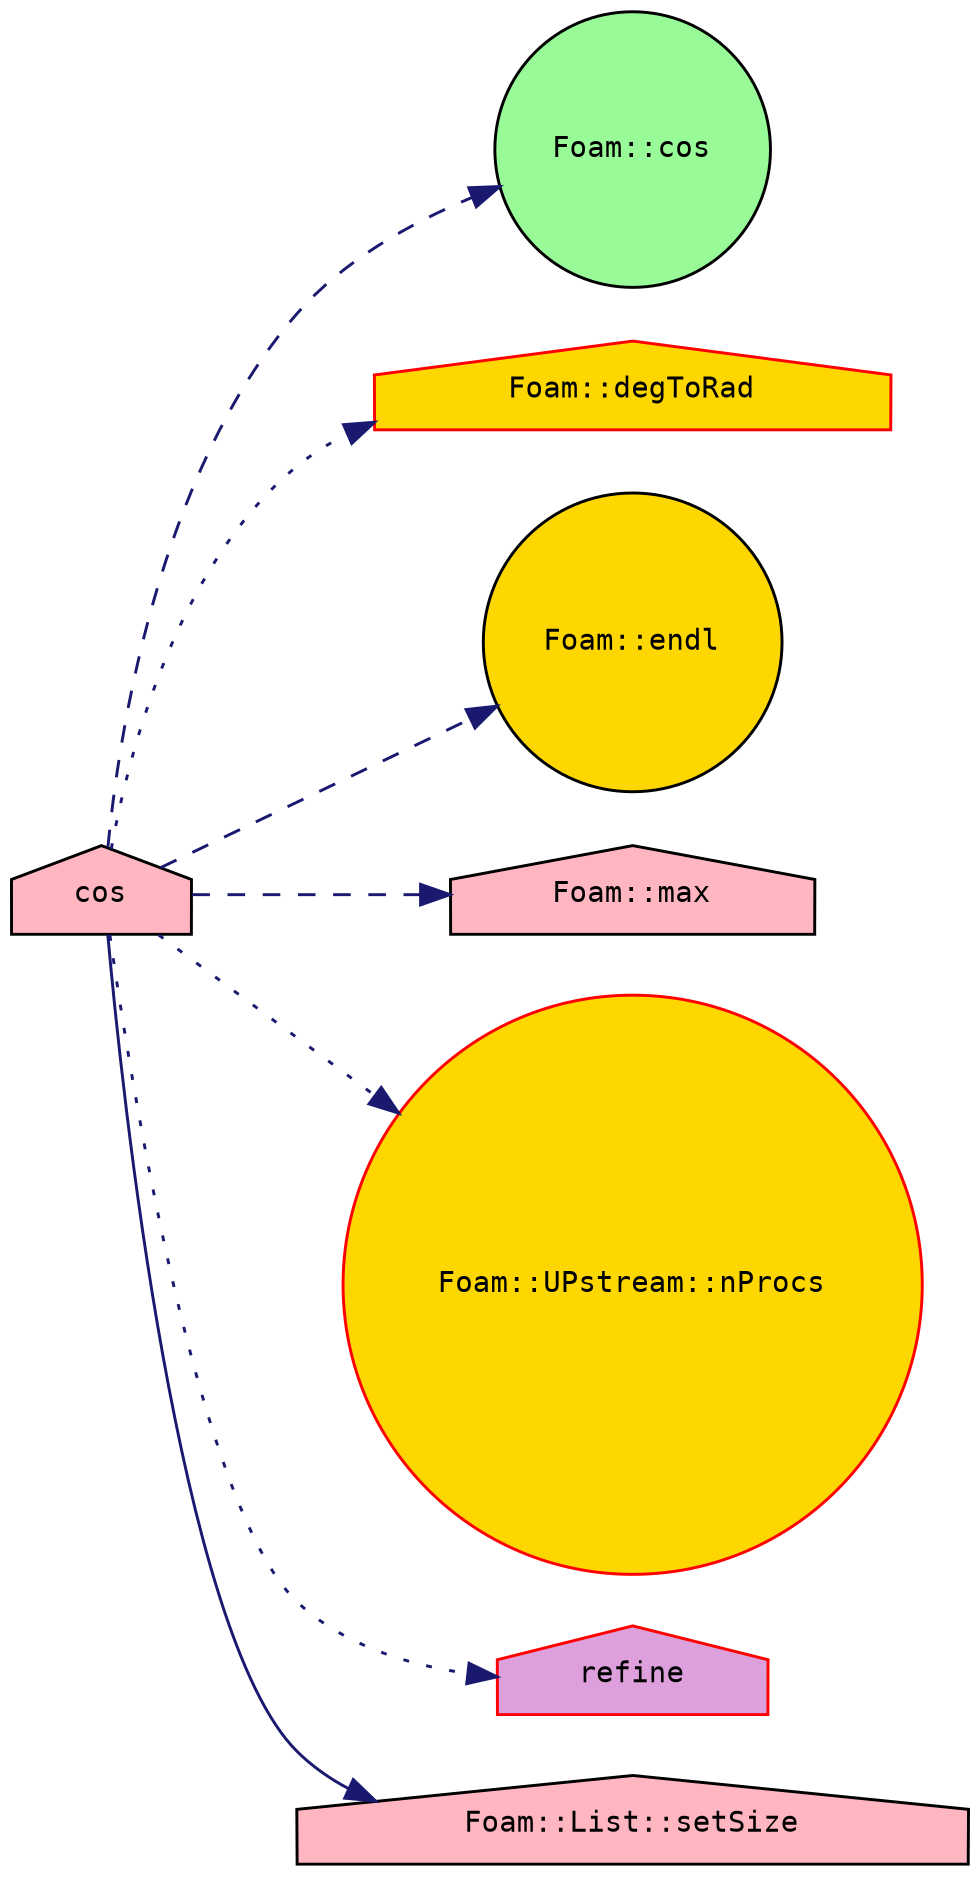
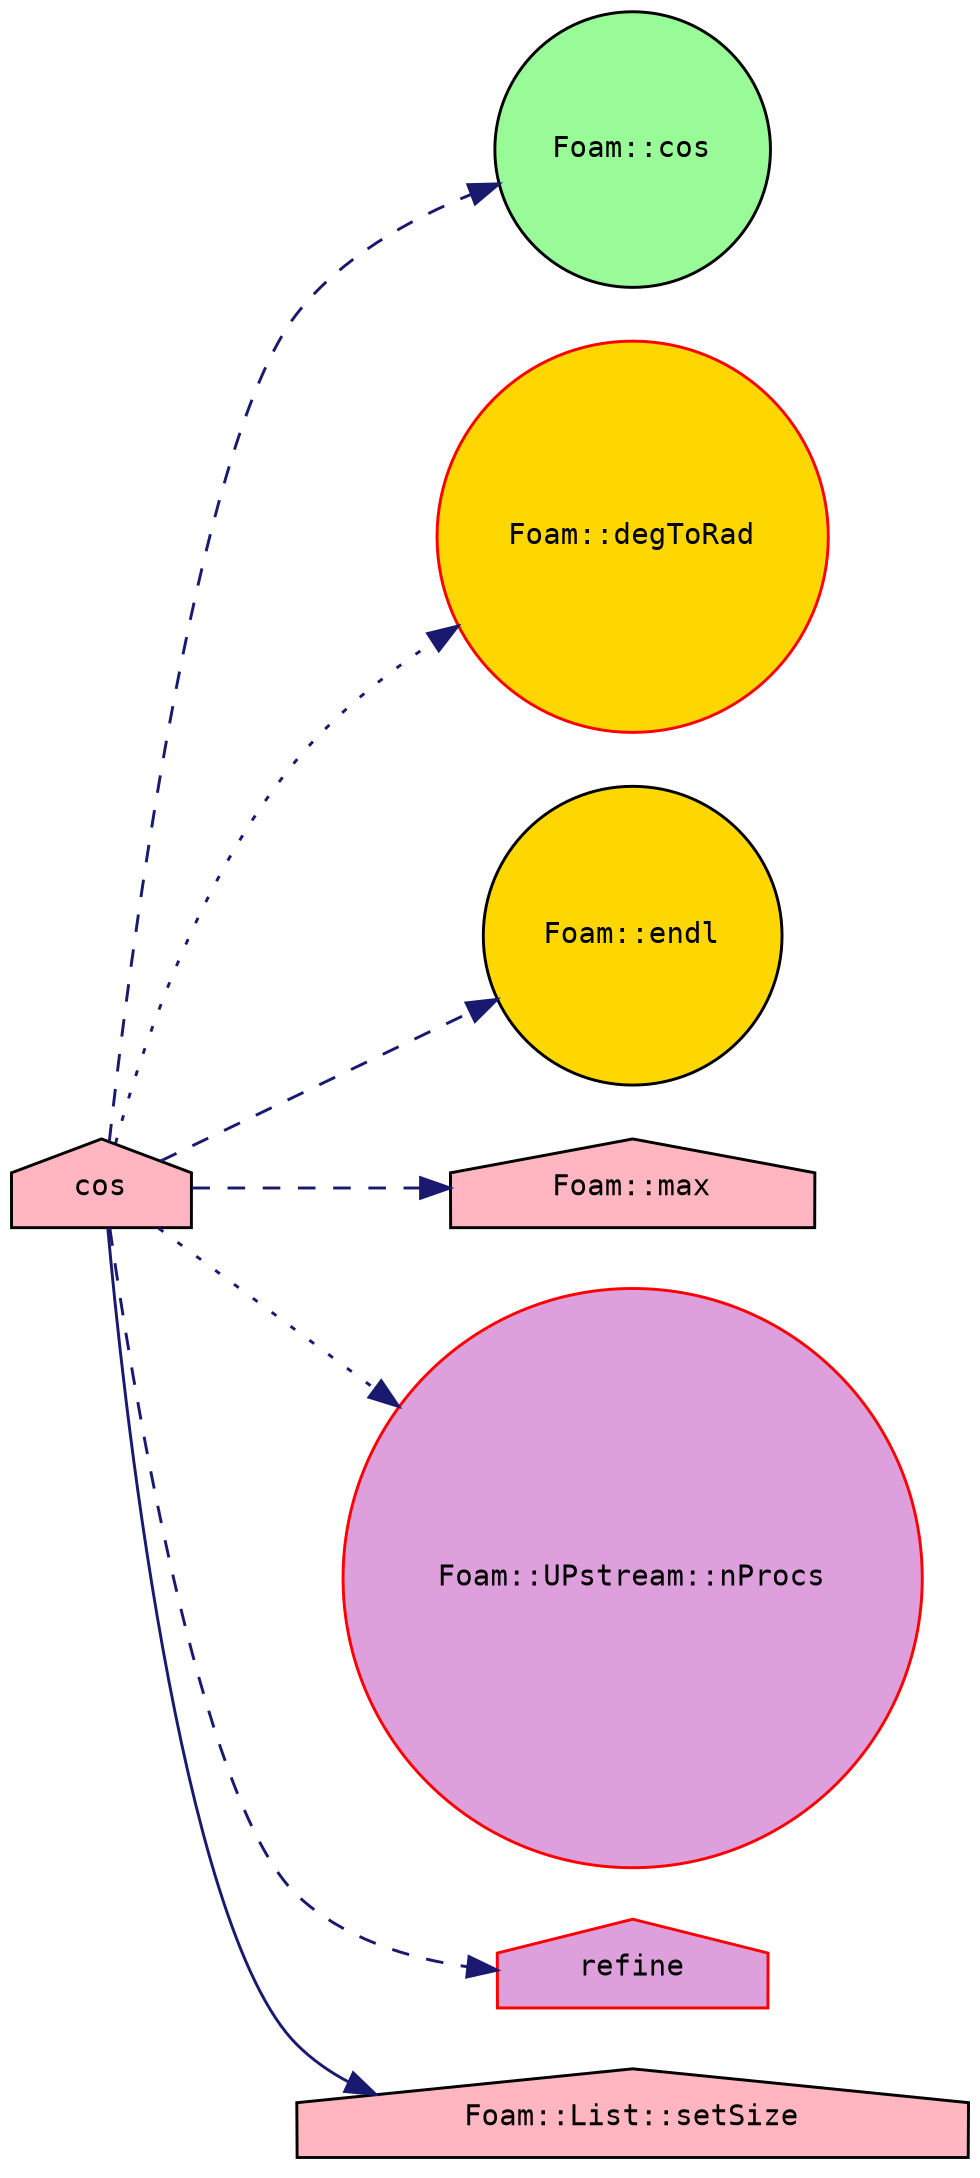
(633, 390) -> (633, 537)
(633, 1285) -> (633, 1578)
(195, 1370) -> (195, 1663)
